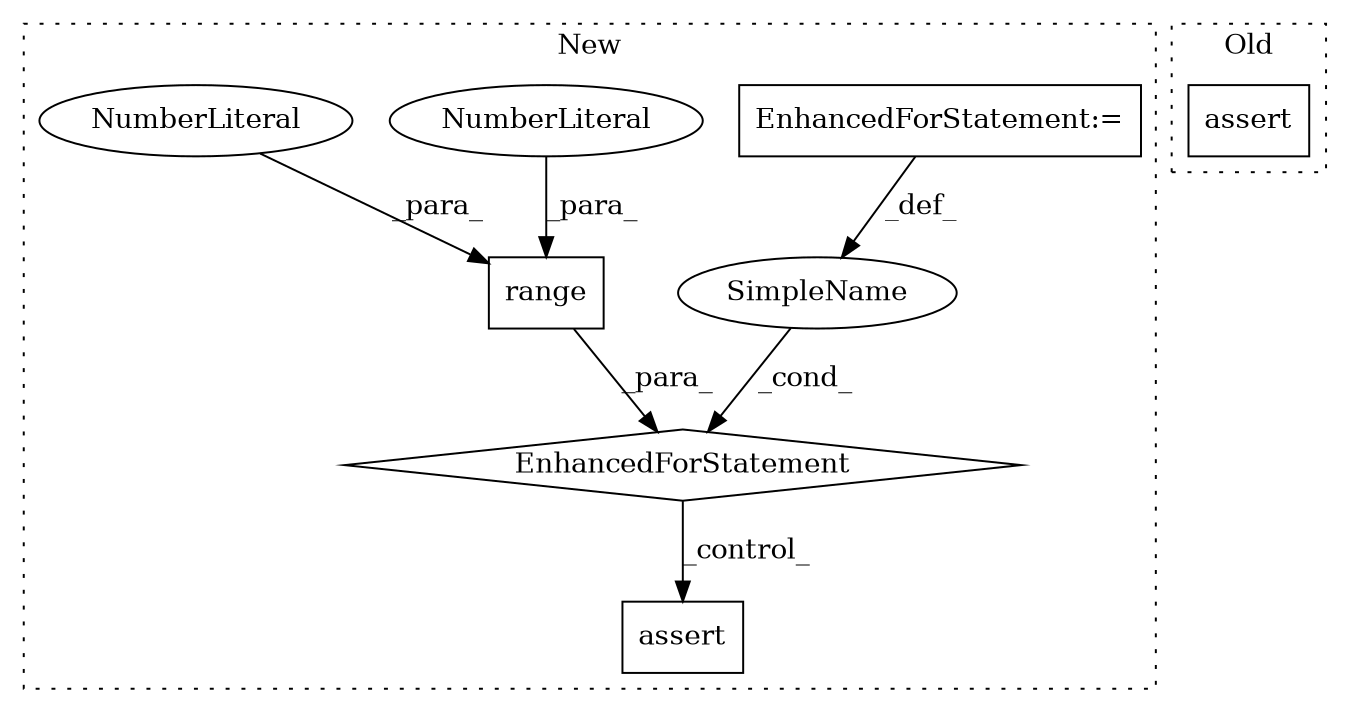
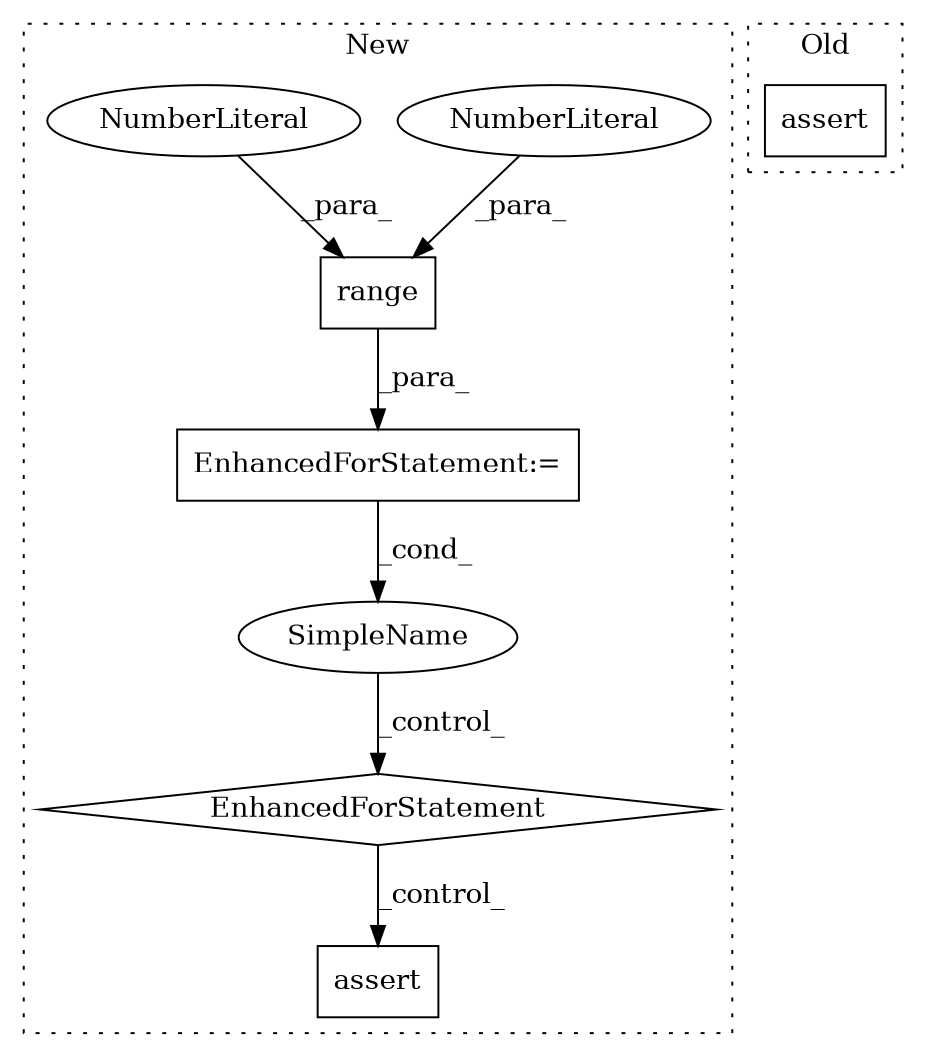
(921, 207) -> (426, 551)
(609, 373) -> (378, 369)
(806, 379) -> (441, 723)
